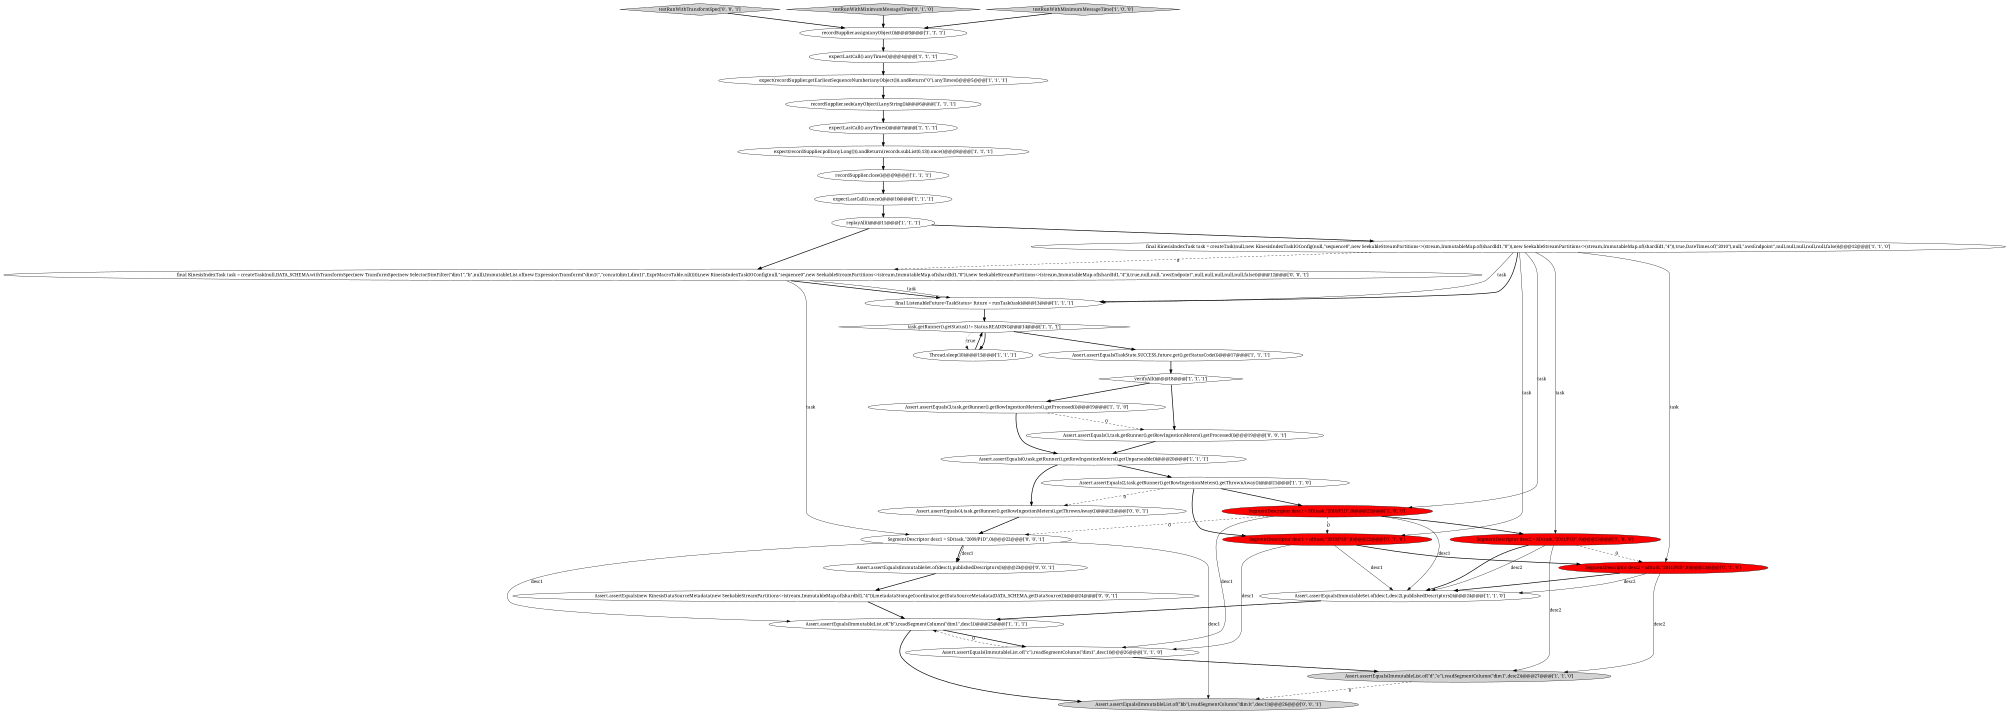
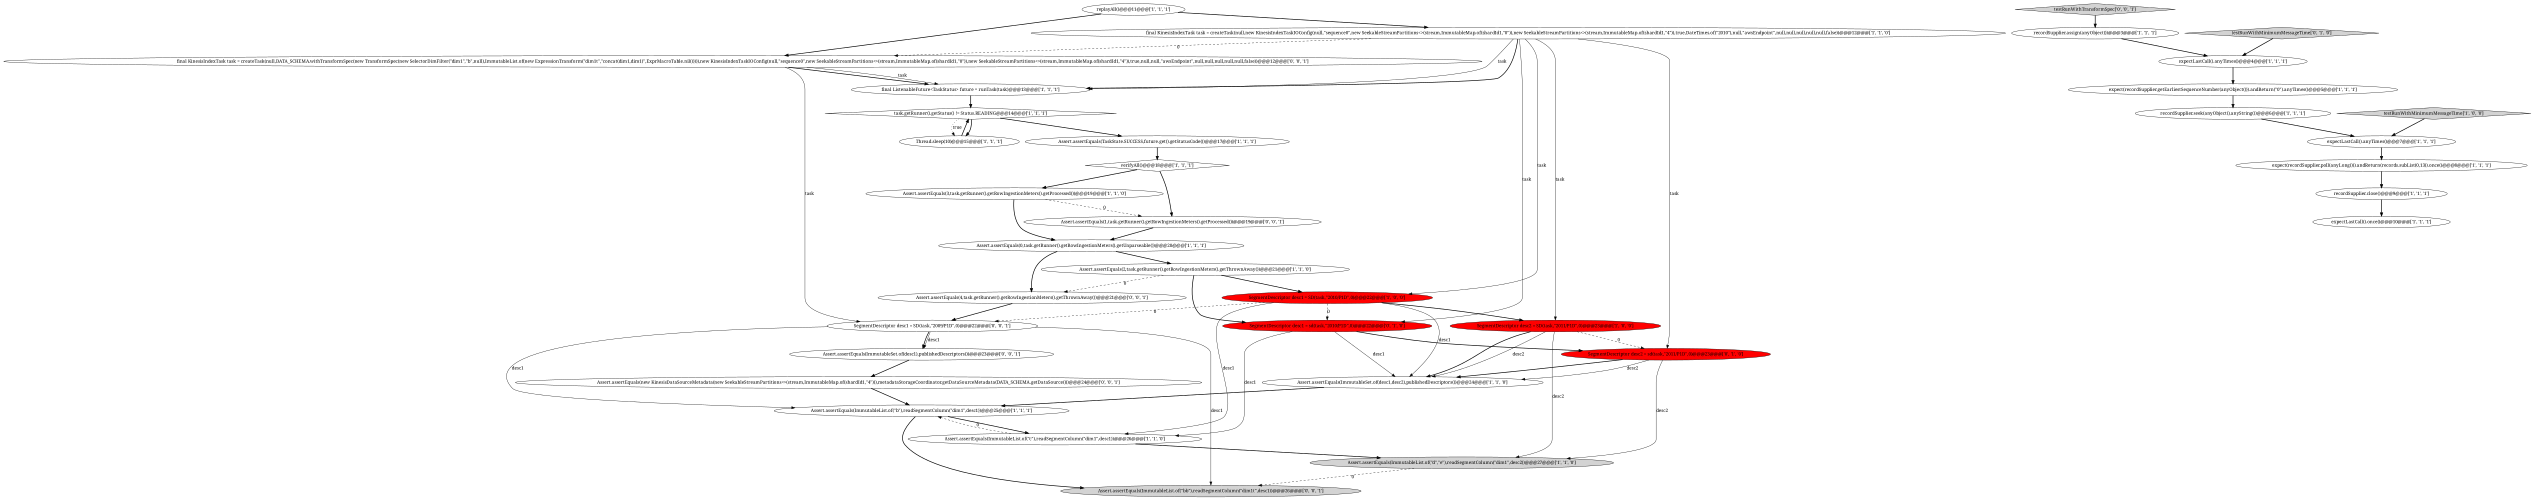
(883, 20) -> (2259, 46)
(990, 21) -> (2410, 127)
(883, 209) -> none
